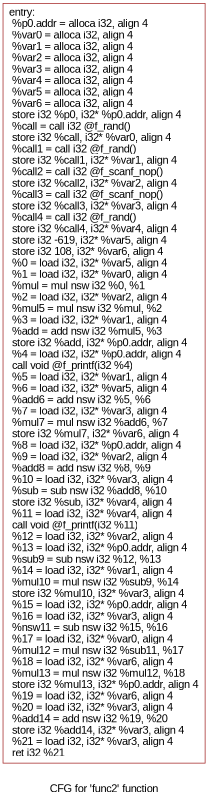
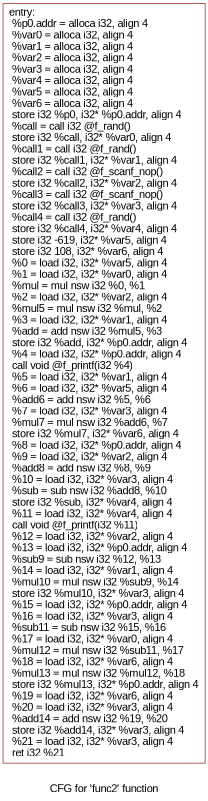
(89, 628) -> (88, 628)
